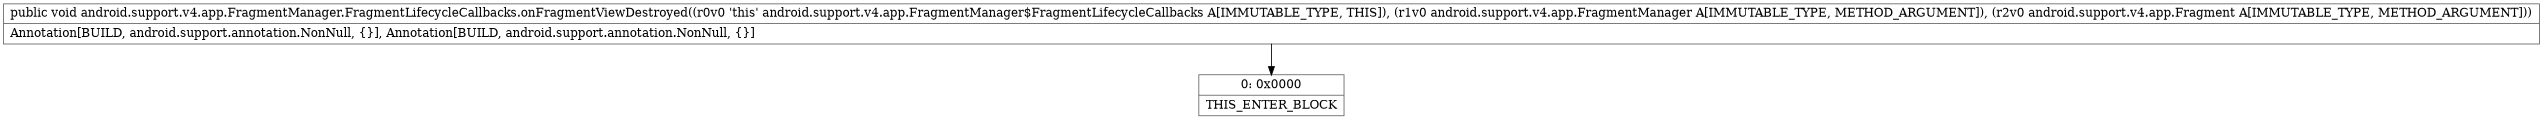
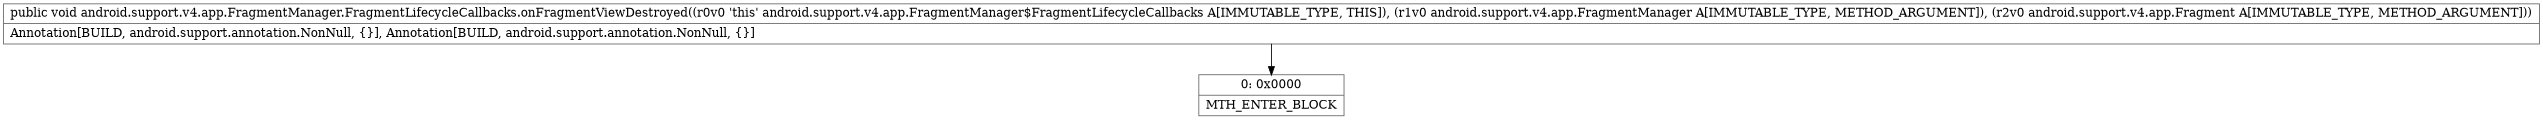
(1271, 105) -> (1271, 105)
